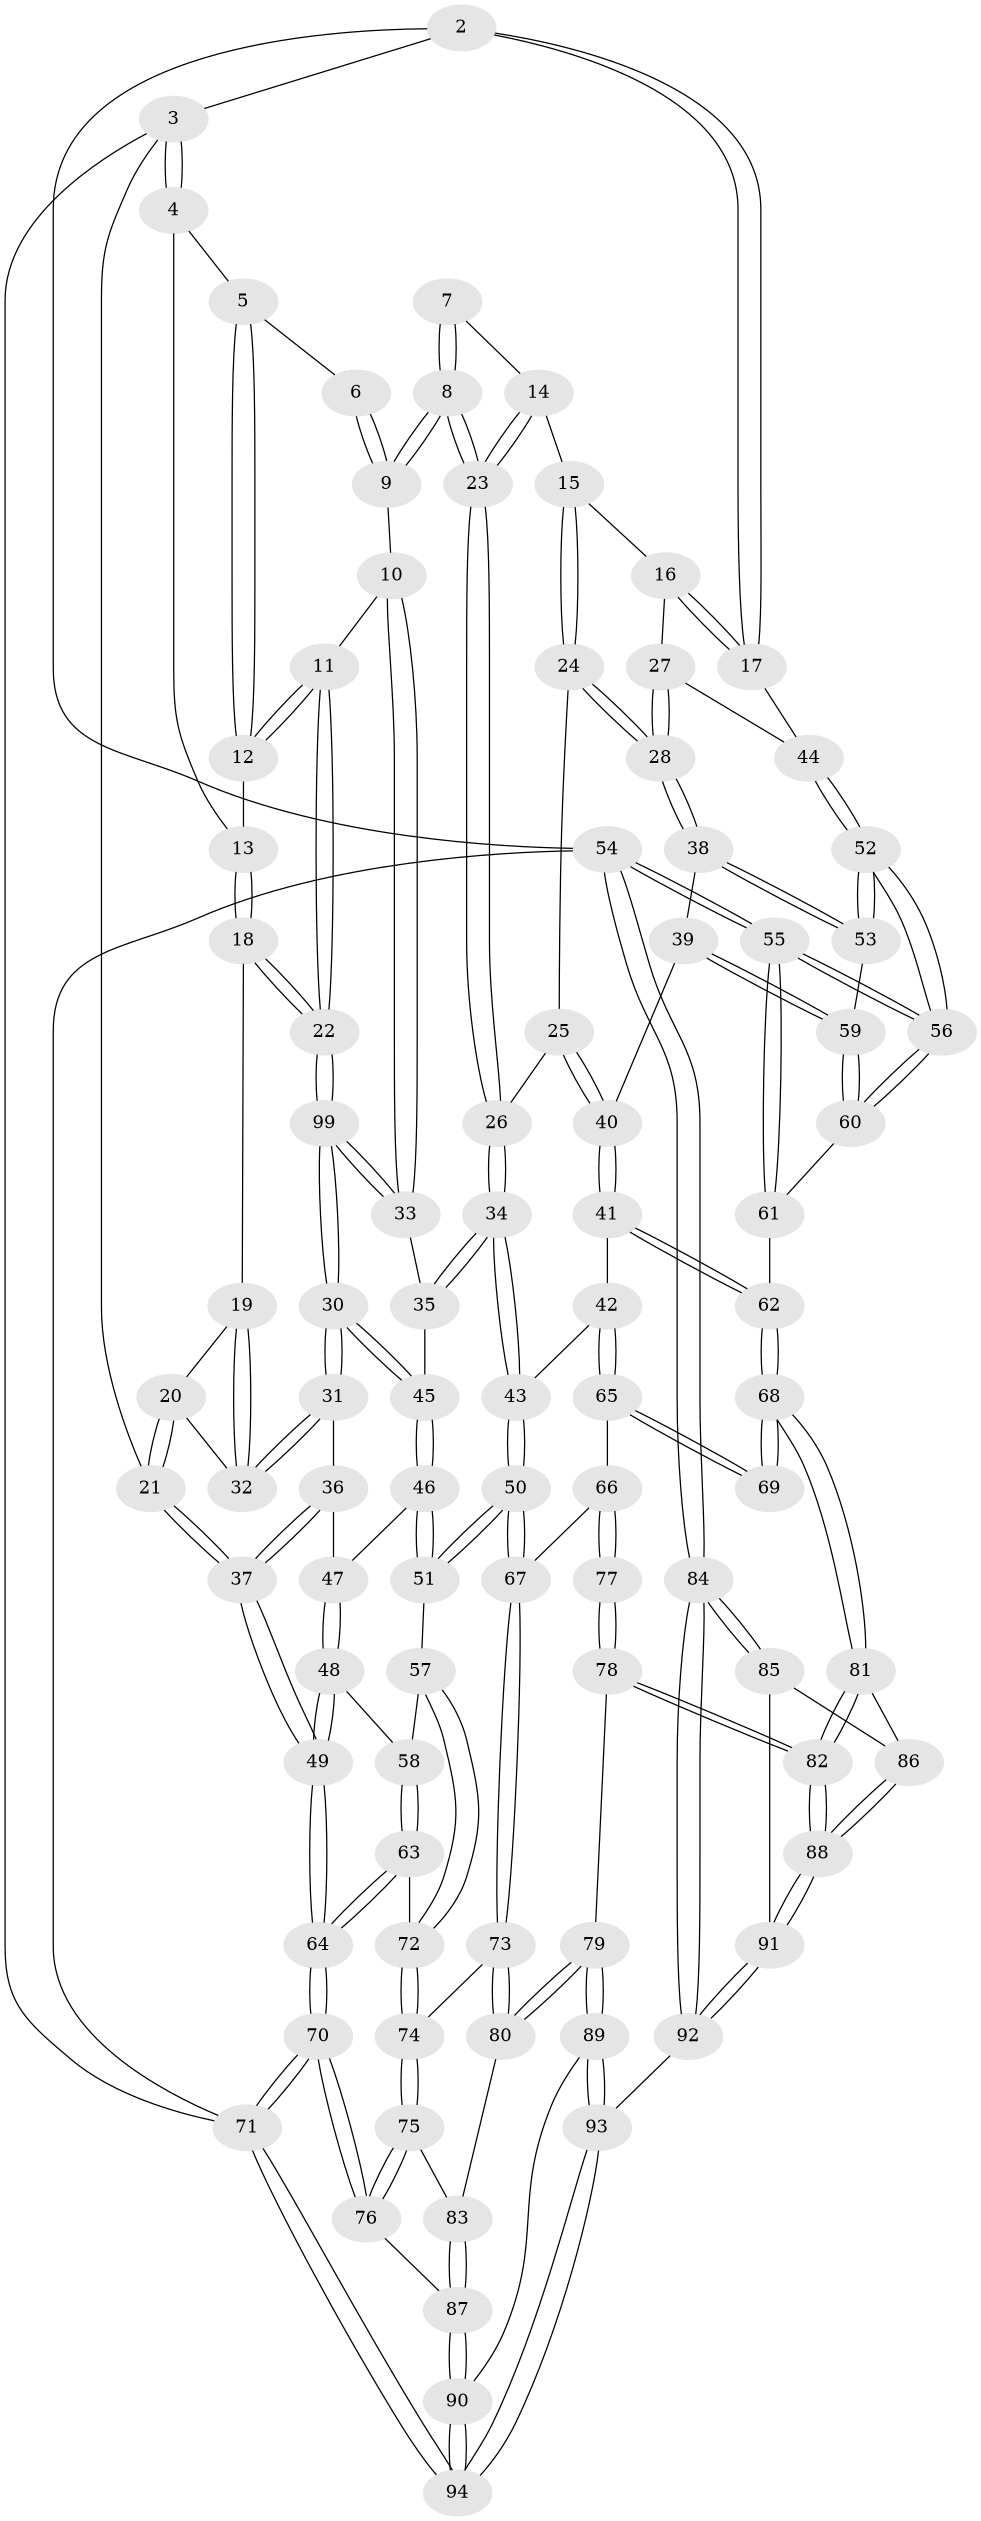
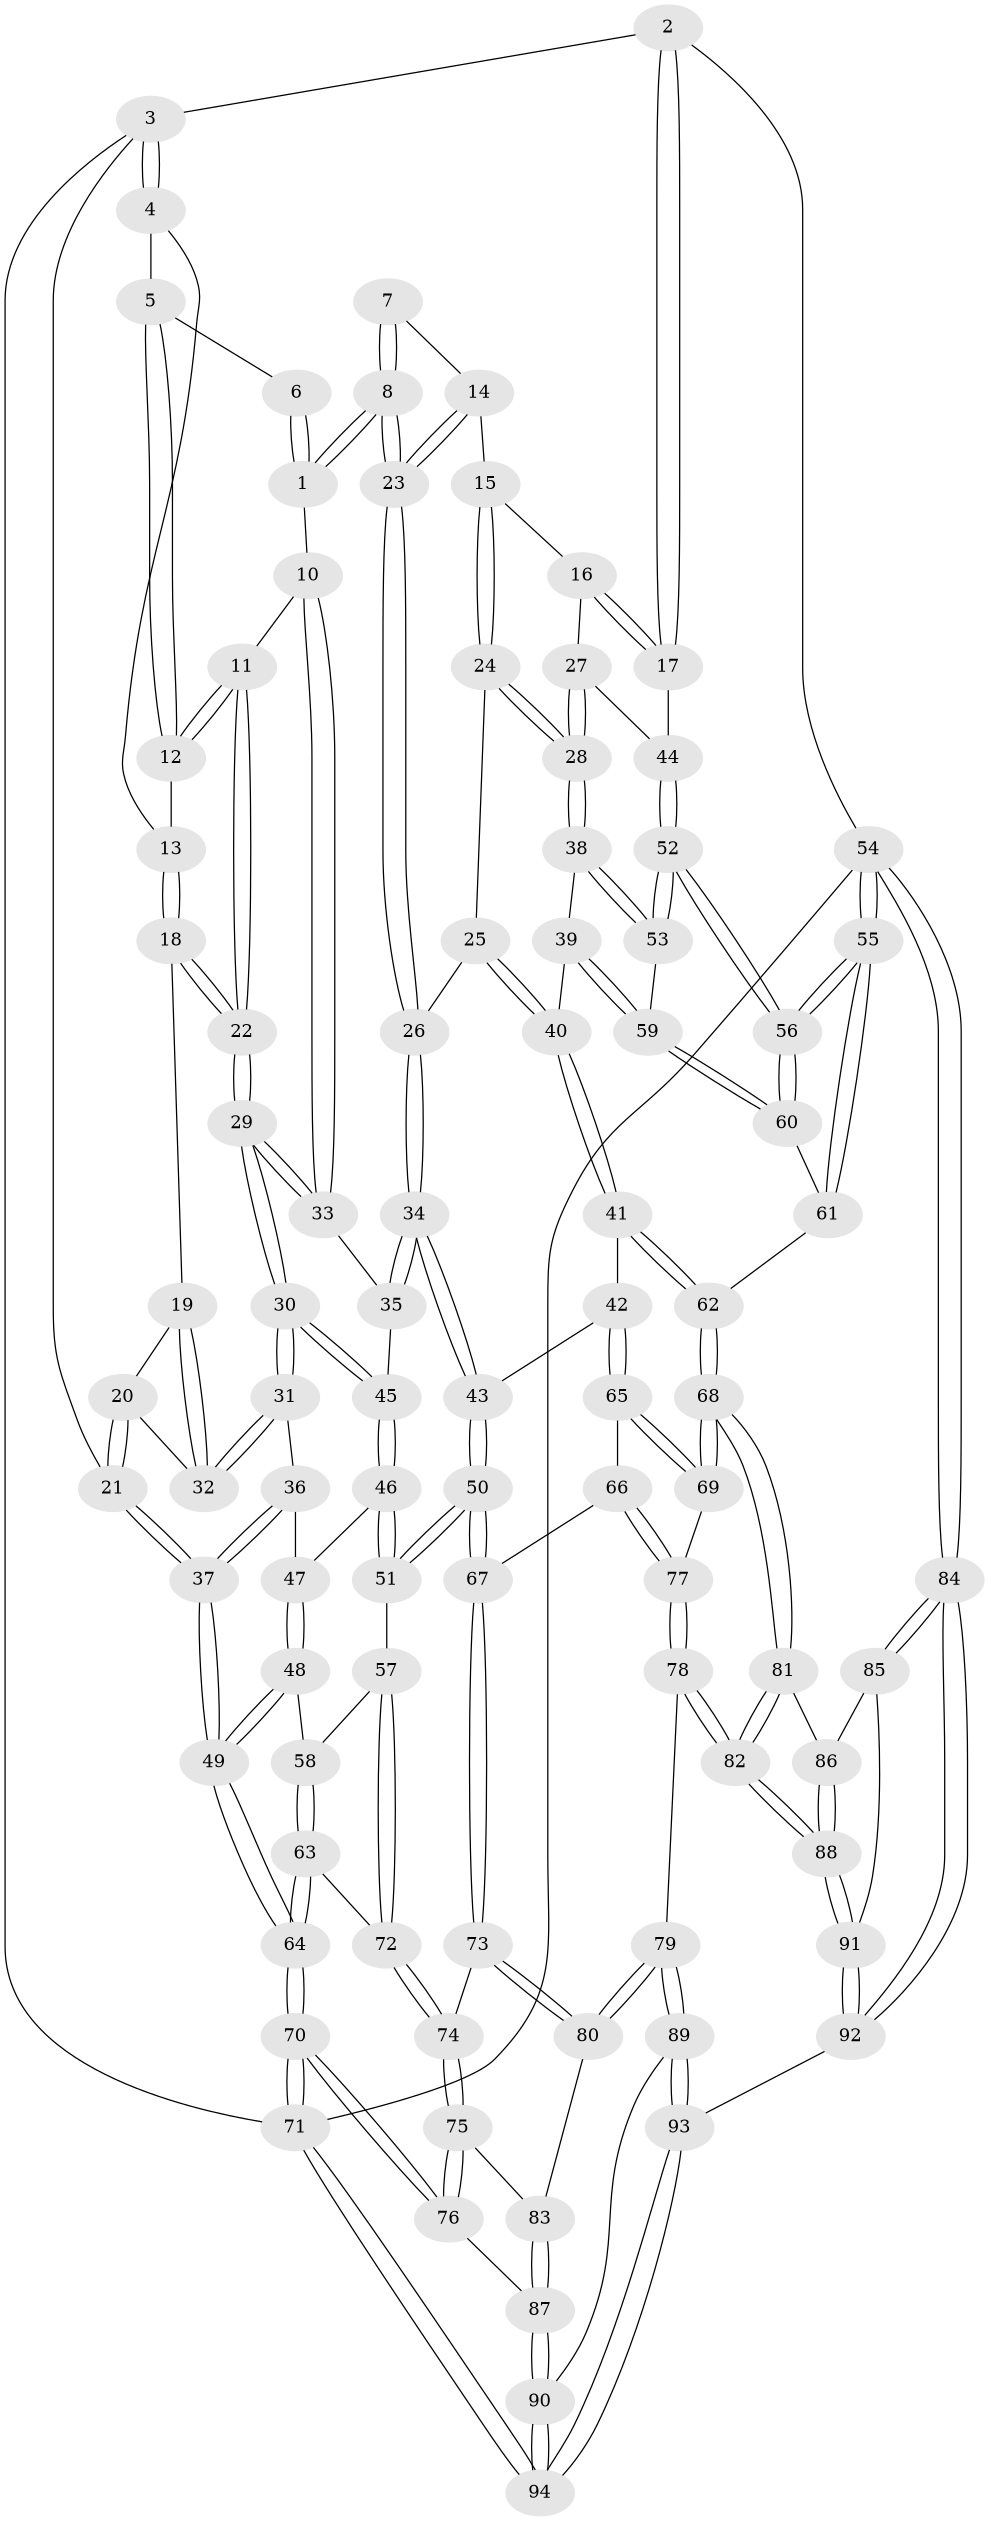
(387, 484) -> (303, 484)
(325, 1123) -> (242, 1123)
none -> (694, 1534)
